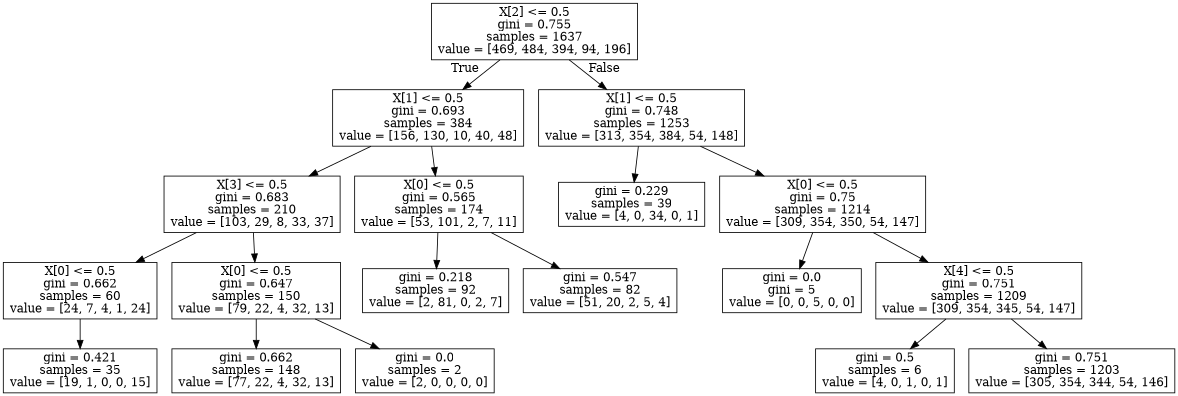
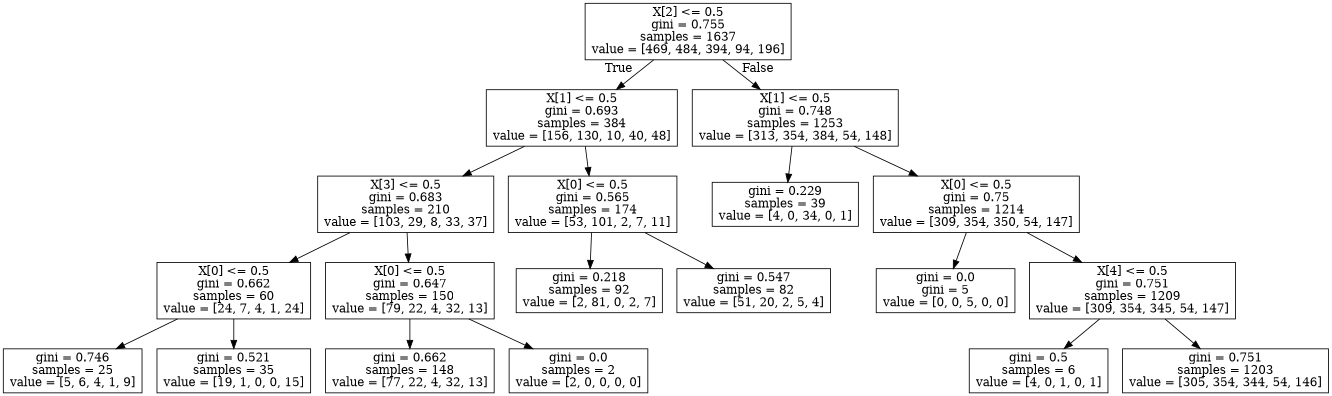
none -> (73, 371)
(80, 371) -> (234, 371)
